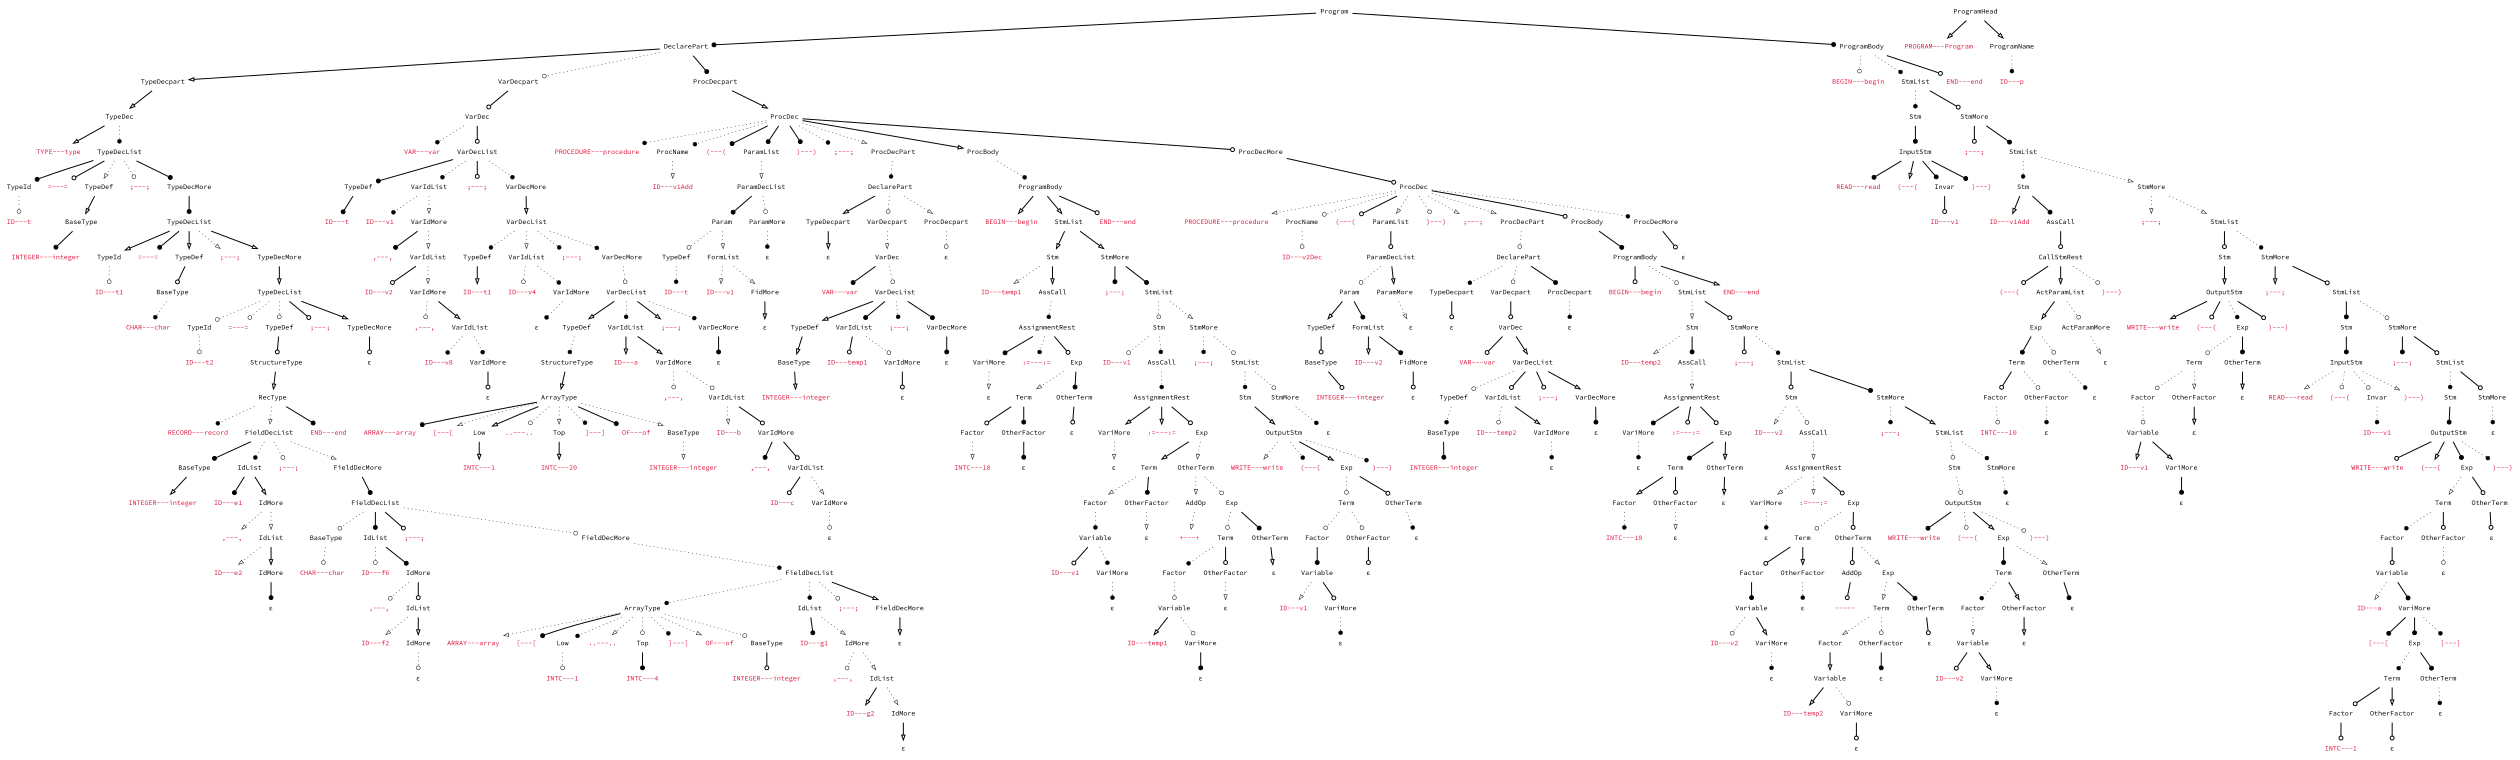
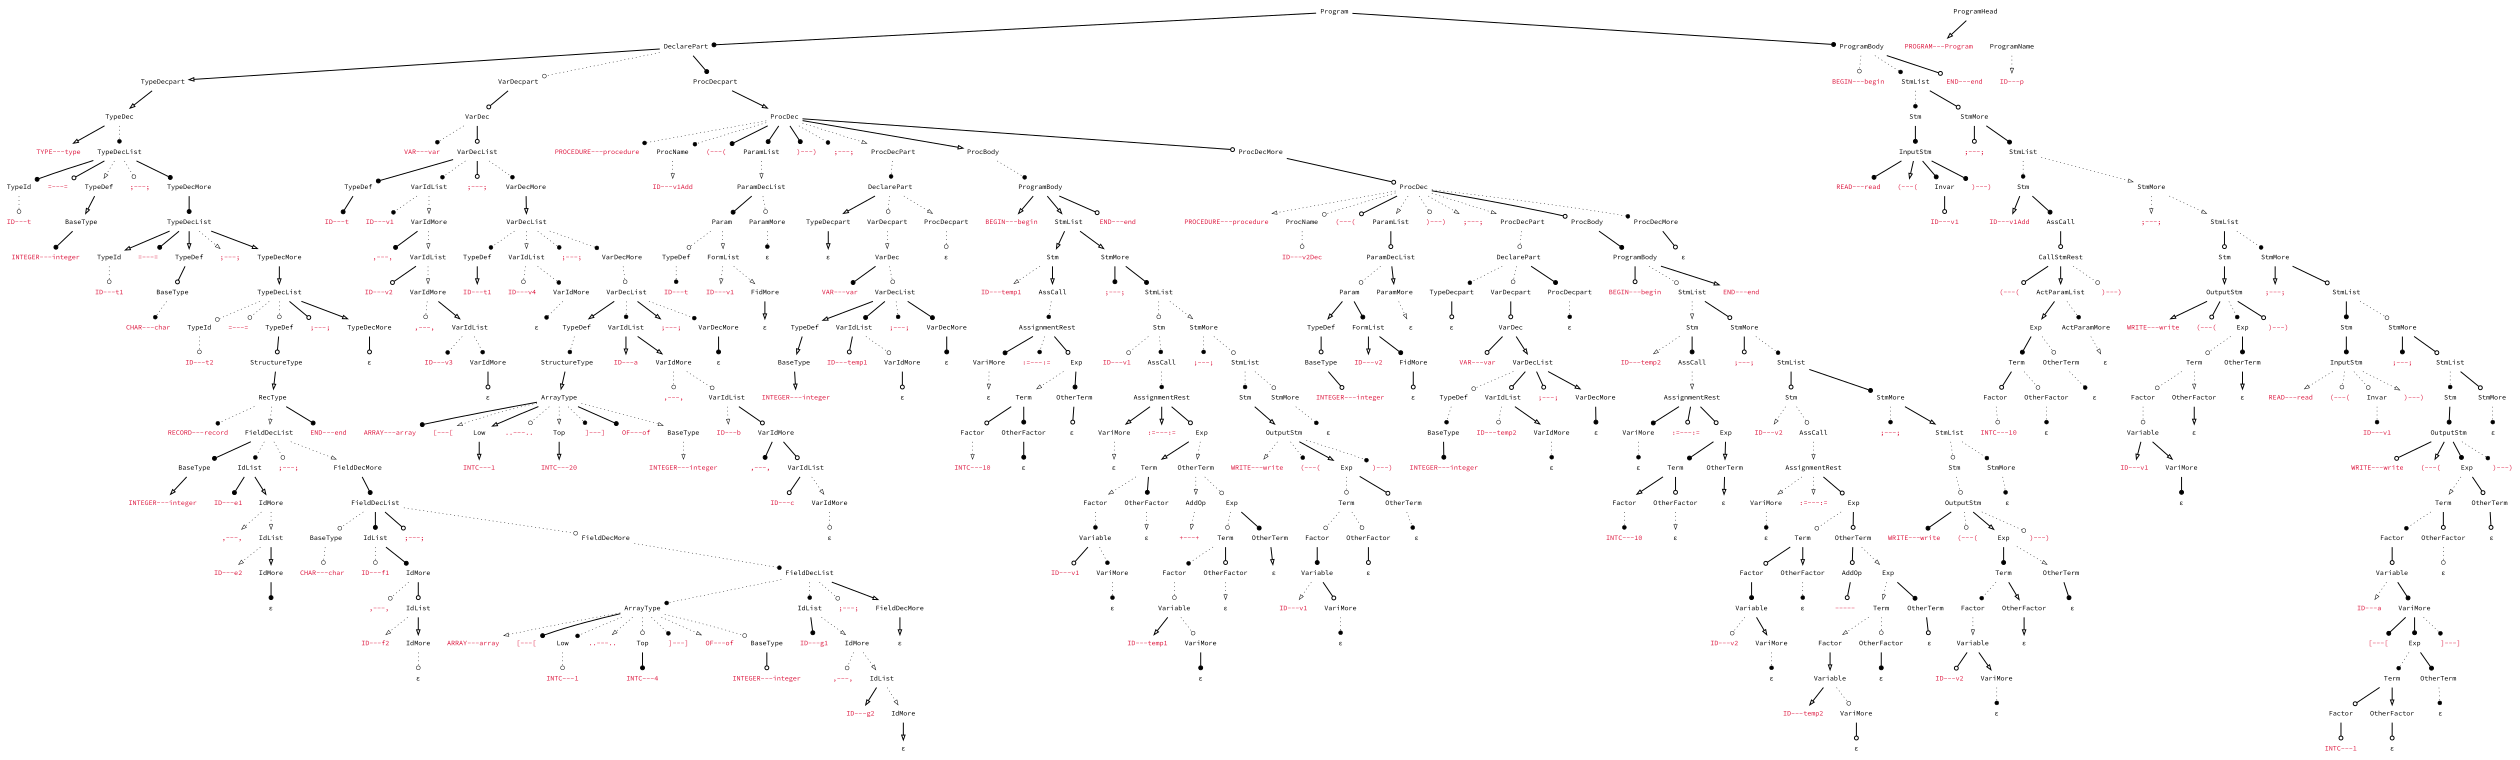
(1992, 28) -> none
(2012, 62) -> (2012, 62)
(2072, 308) -> (2072, 308)
(439, 363) -> (439, 363)
(375, 573) -> (375, 573)
